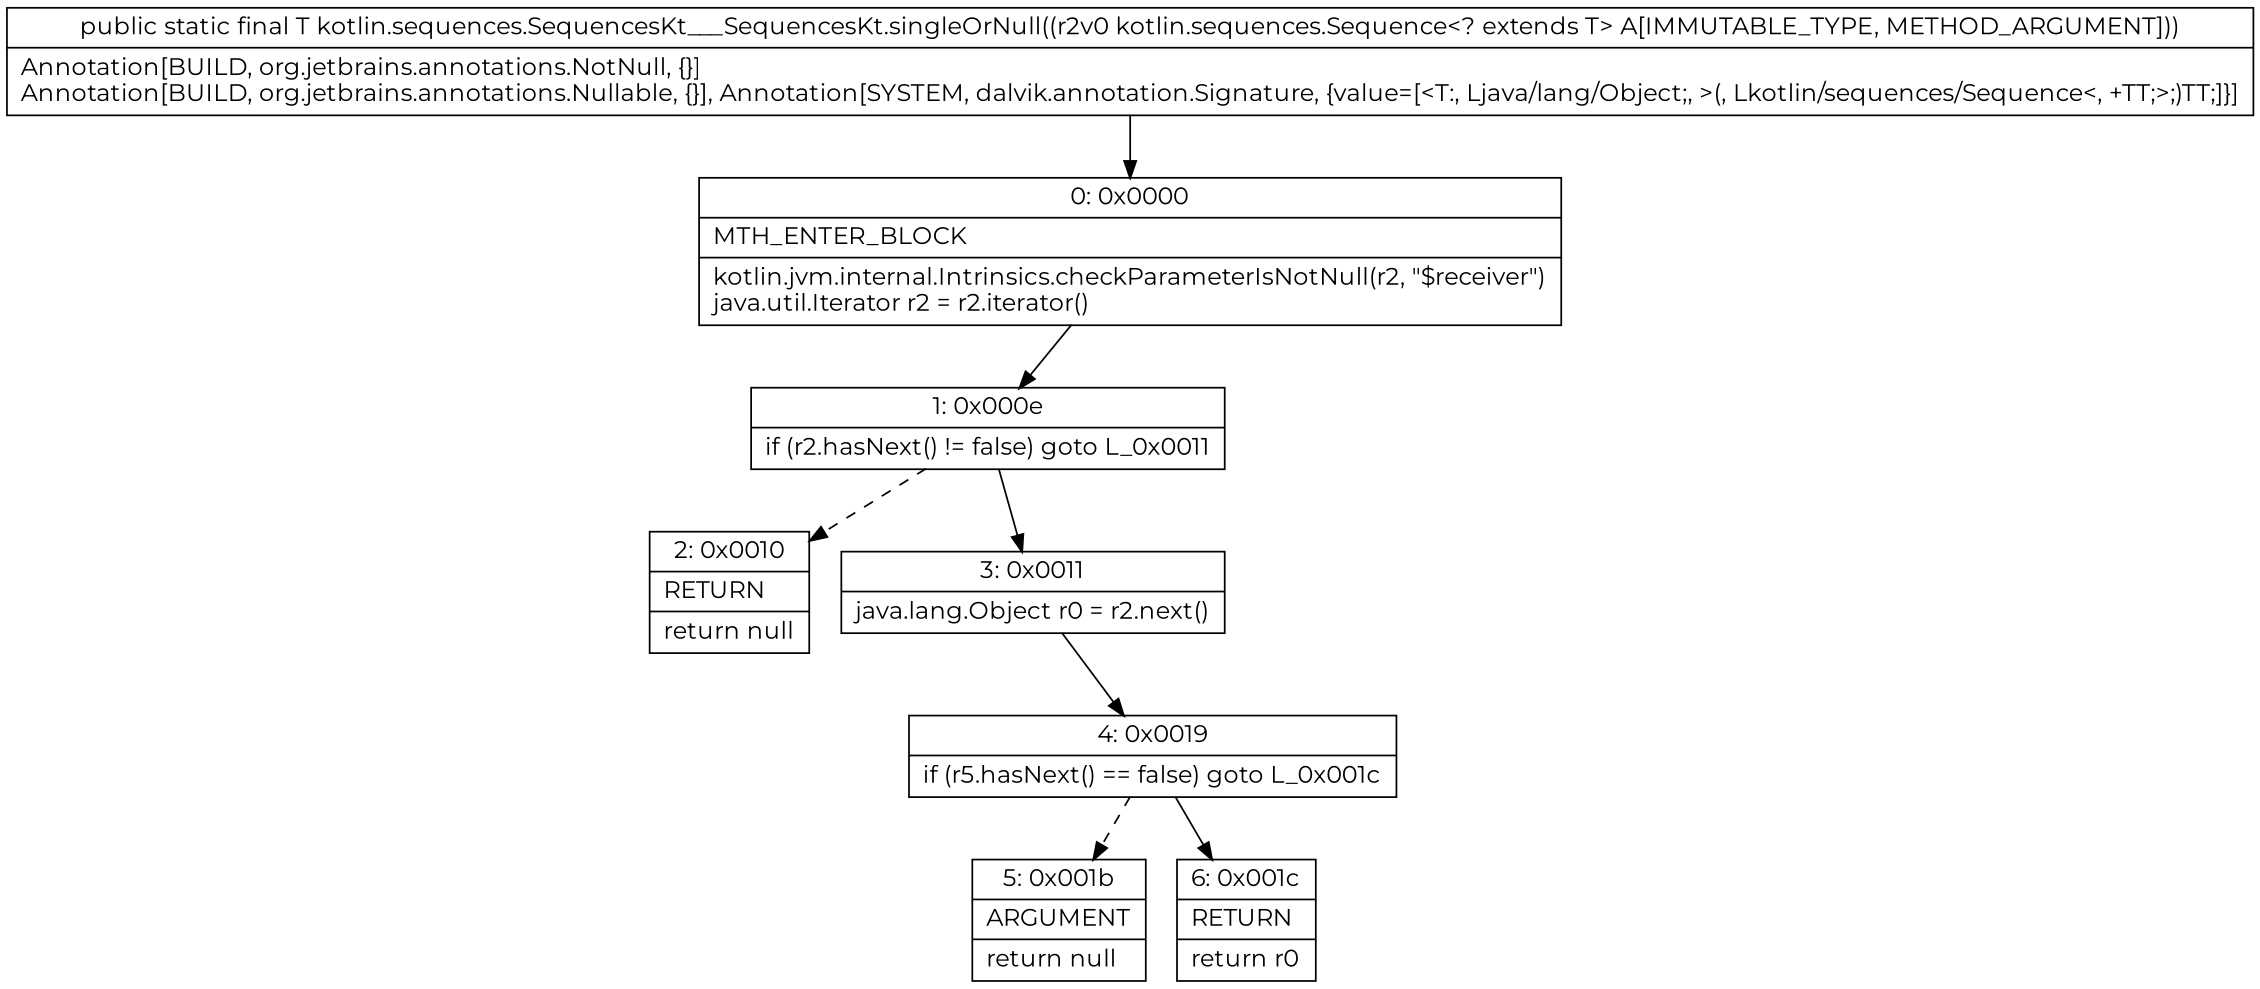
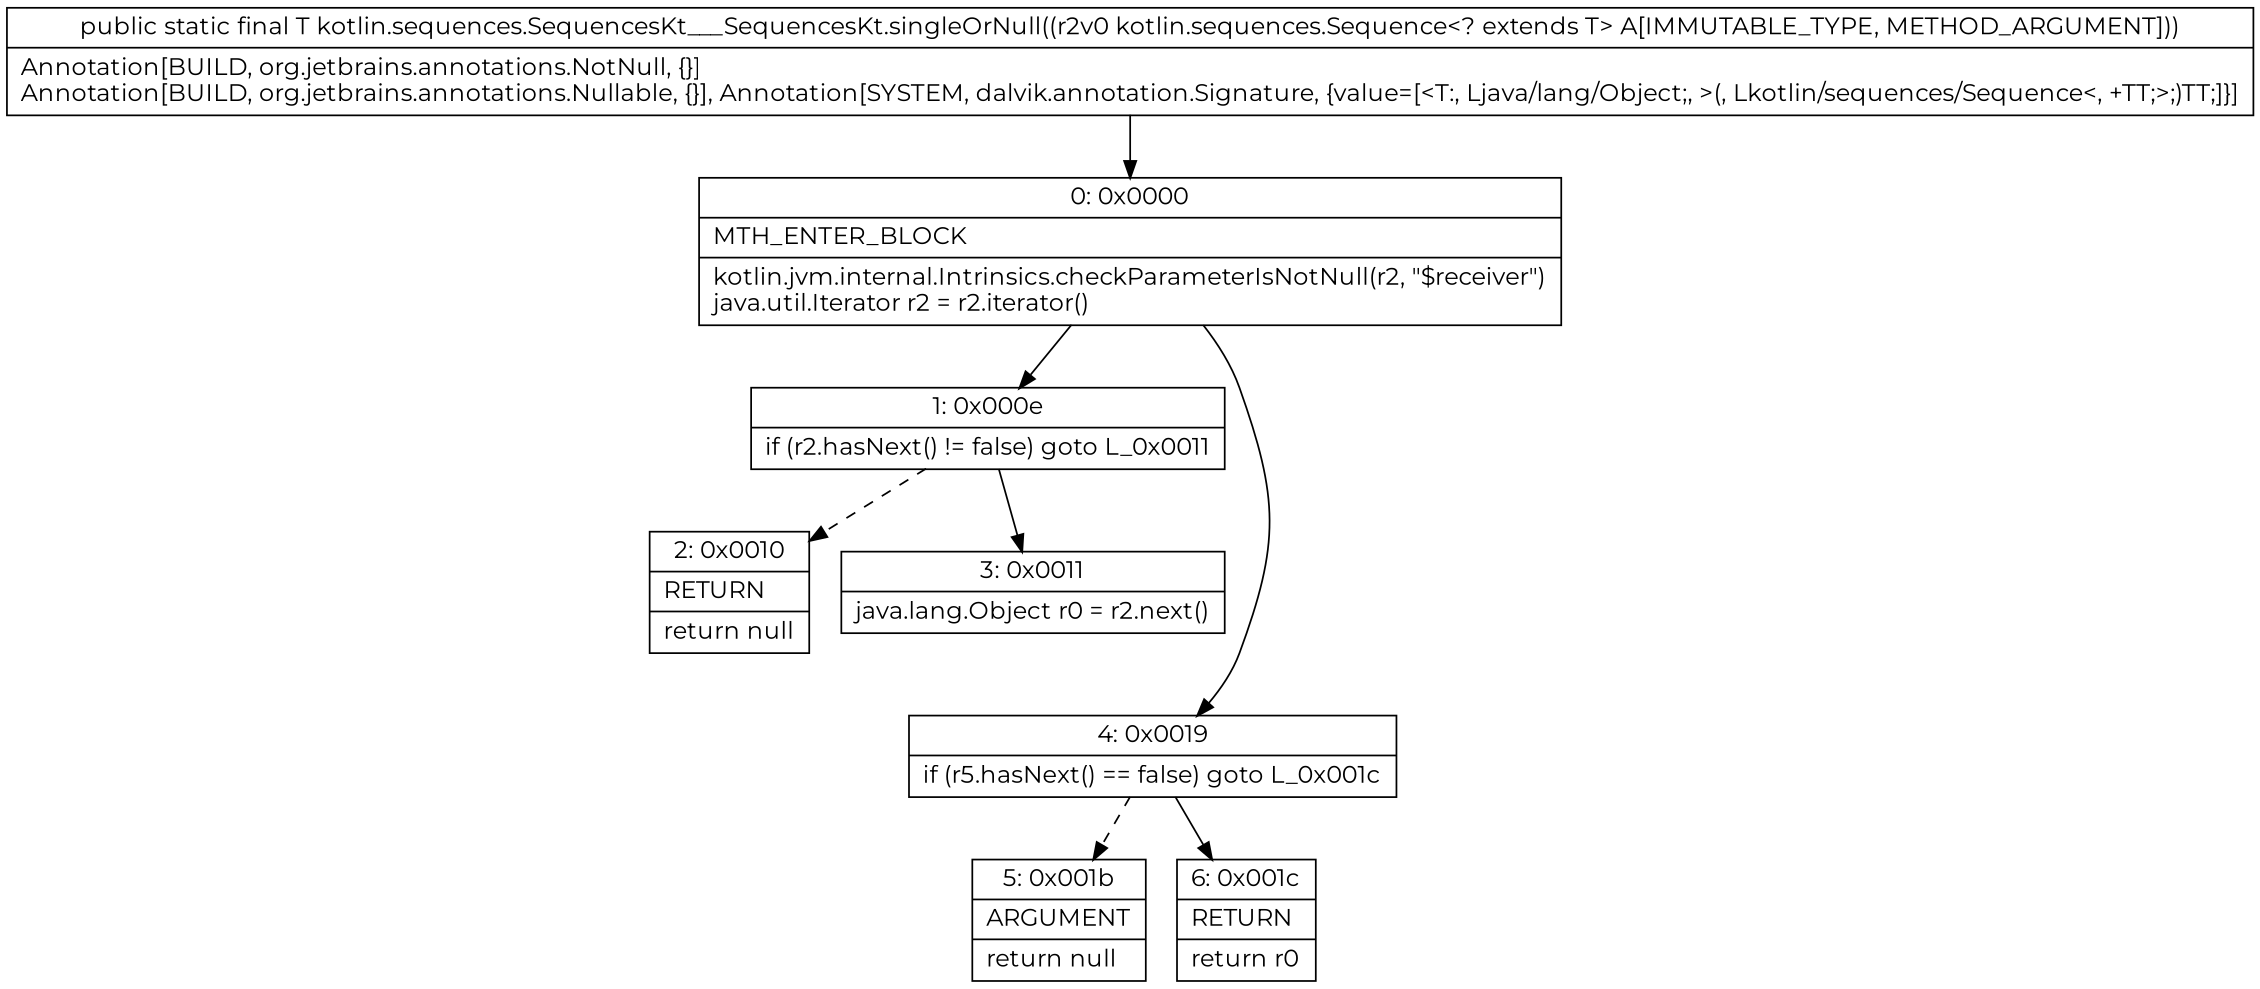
(1088, 667) -> (1269, 514)
